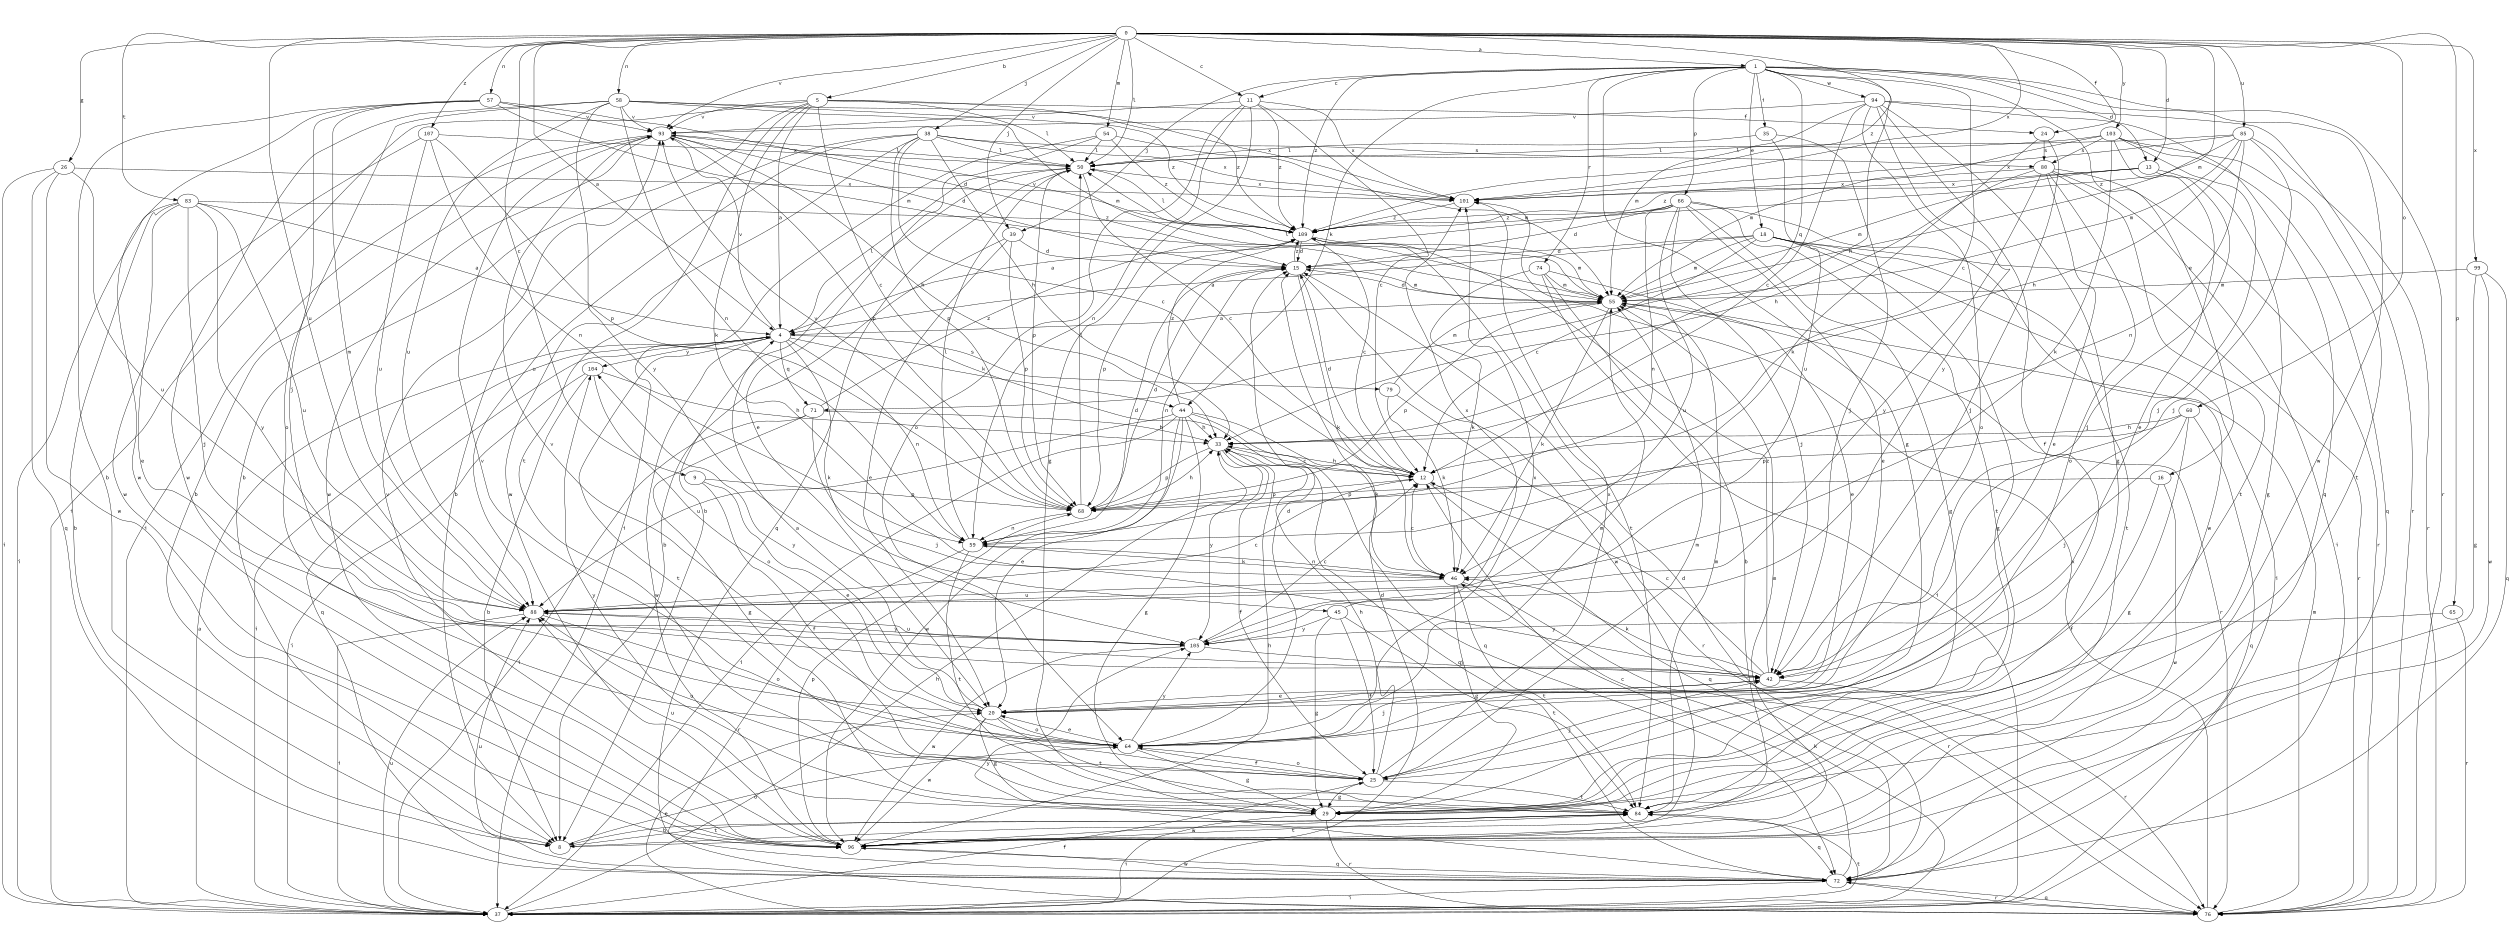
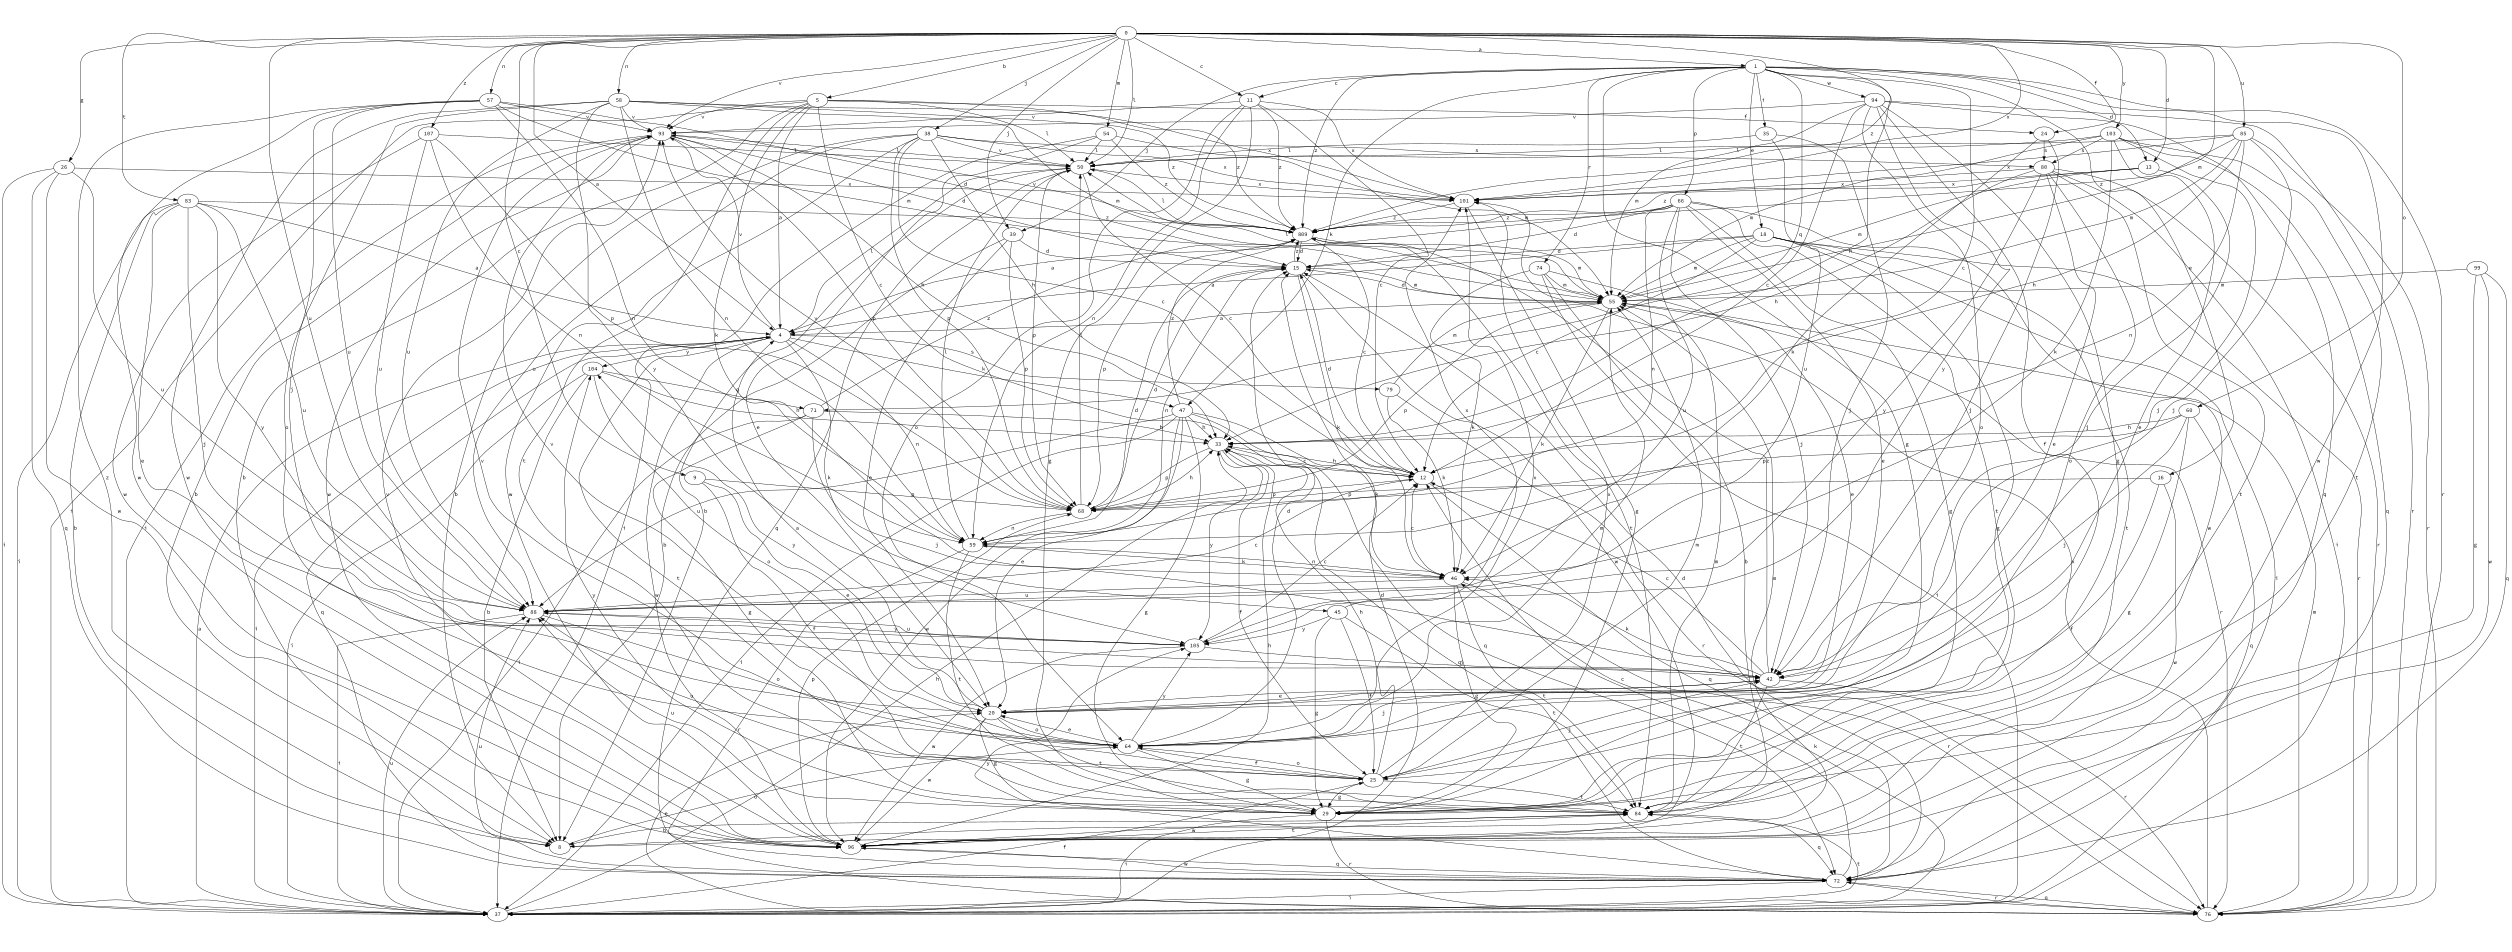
(2215, 41) -> none
(796, 151) -> (796, 151)
(1001, 151) -> (1001, 151)
(1303, 235) -> (1303, 235)
(349, 352) -> (349, 352)
none -> (682, 371)
(786, 375) -> (701, 389)
(1182, 411) -> (1182, 411)
(108, 478) -> (108, 478)
(2453, 612) -> none
(2068, 668) -> (1624, 571)
(1096, 821) -> (1723, 764)
